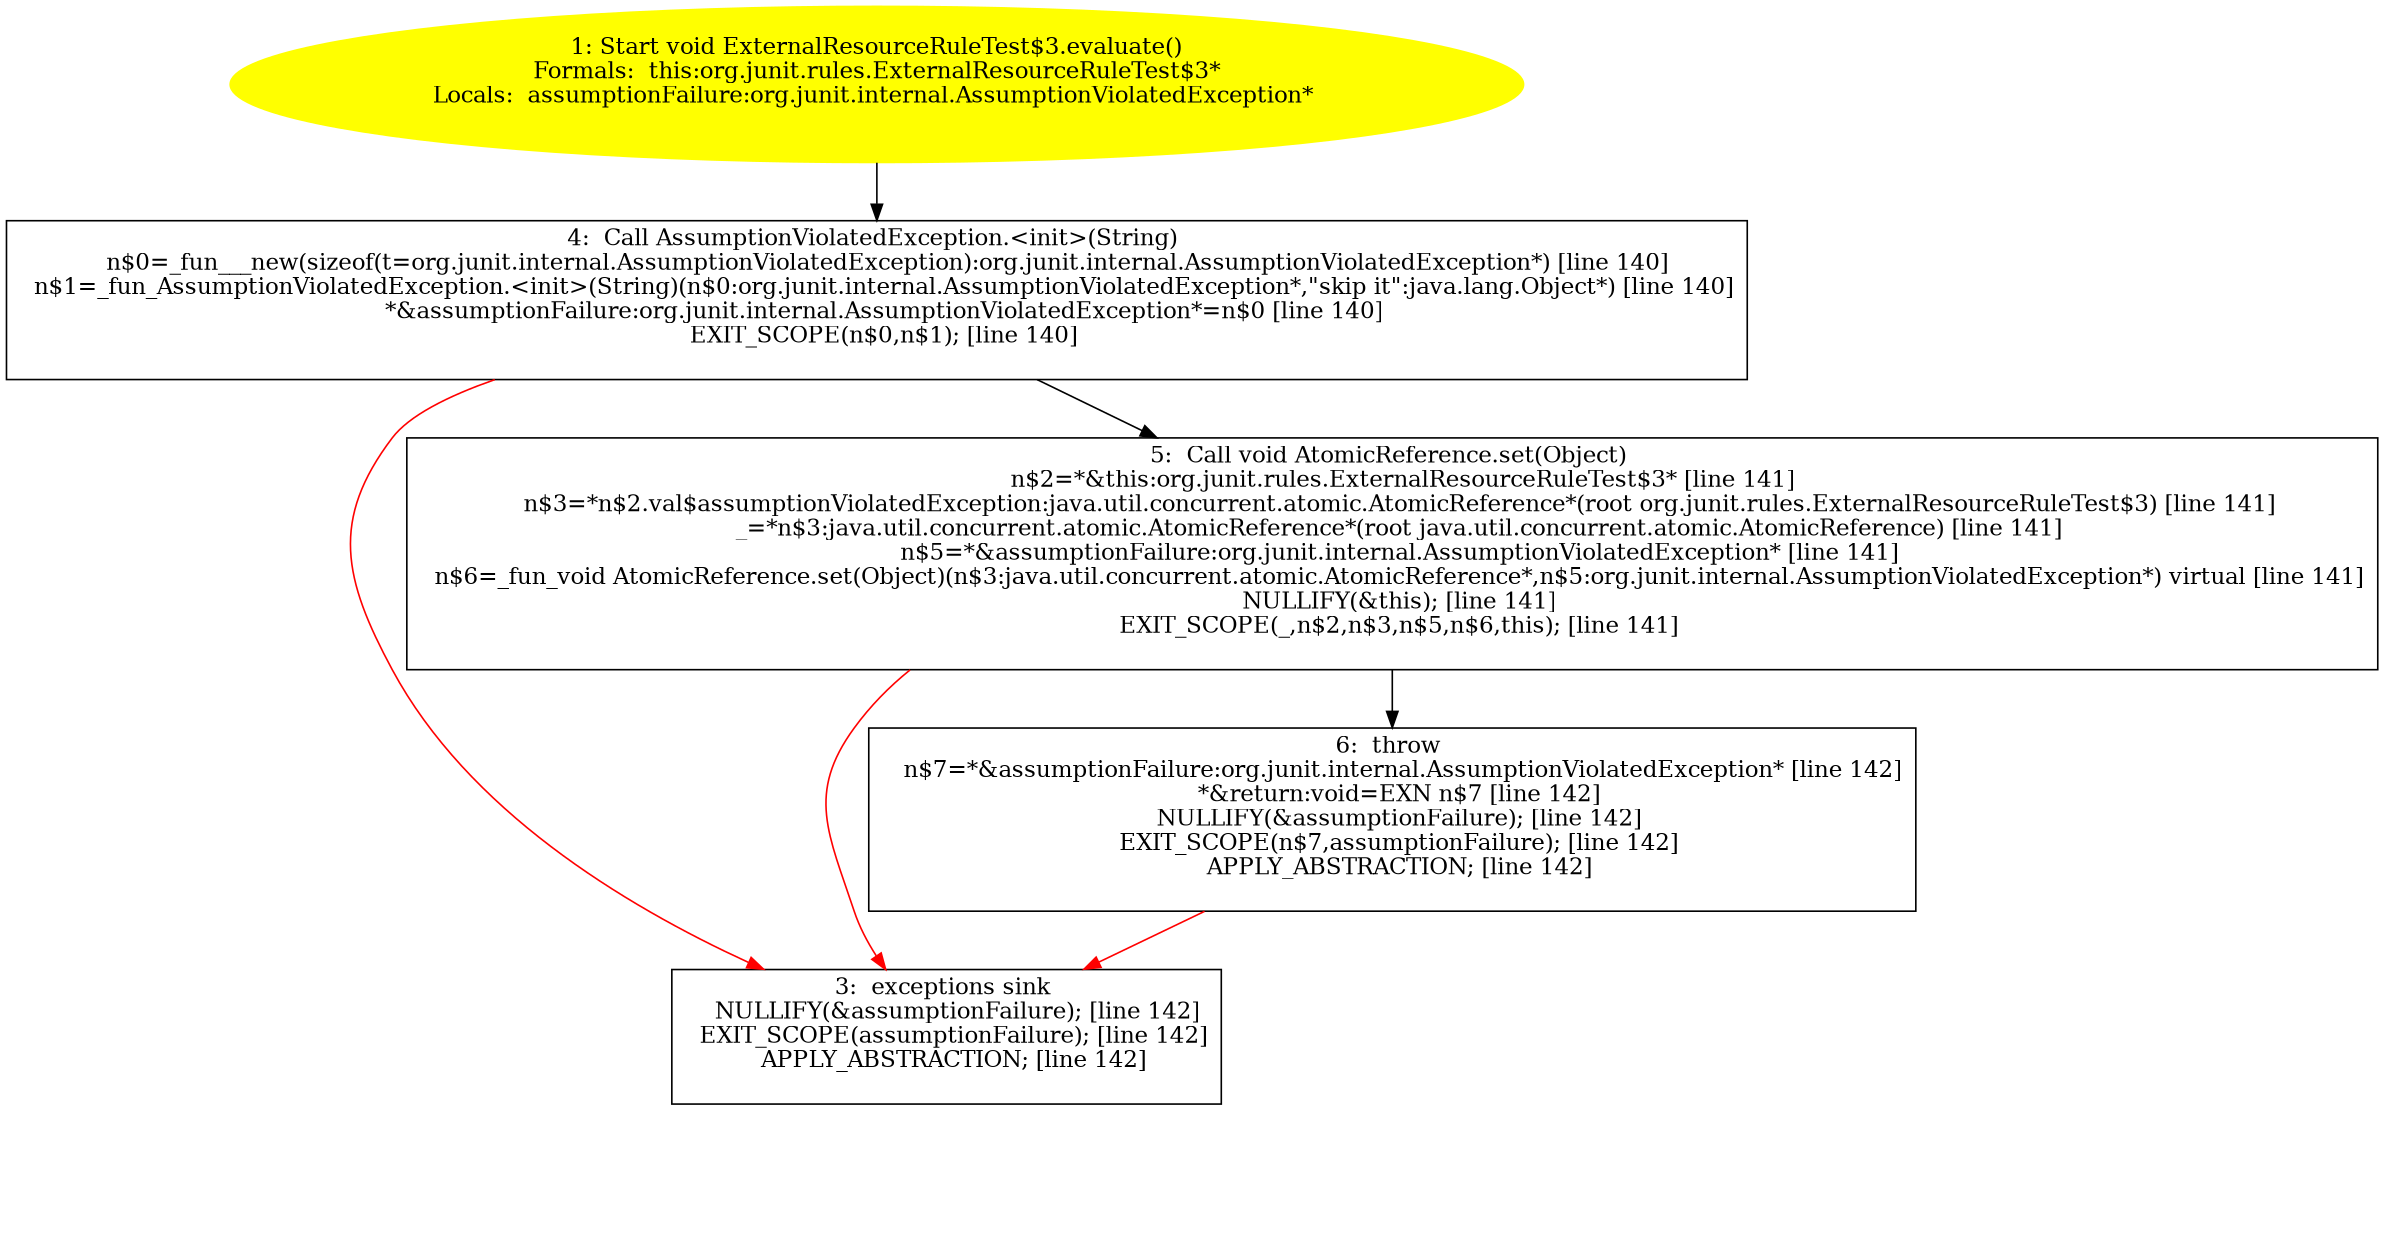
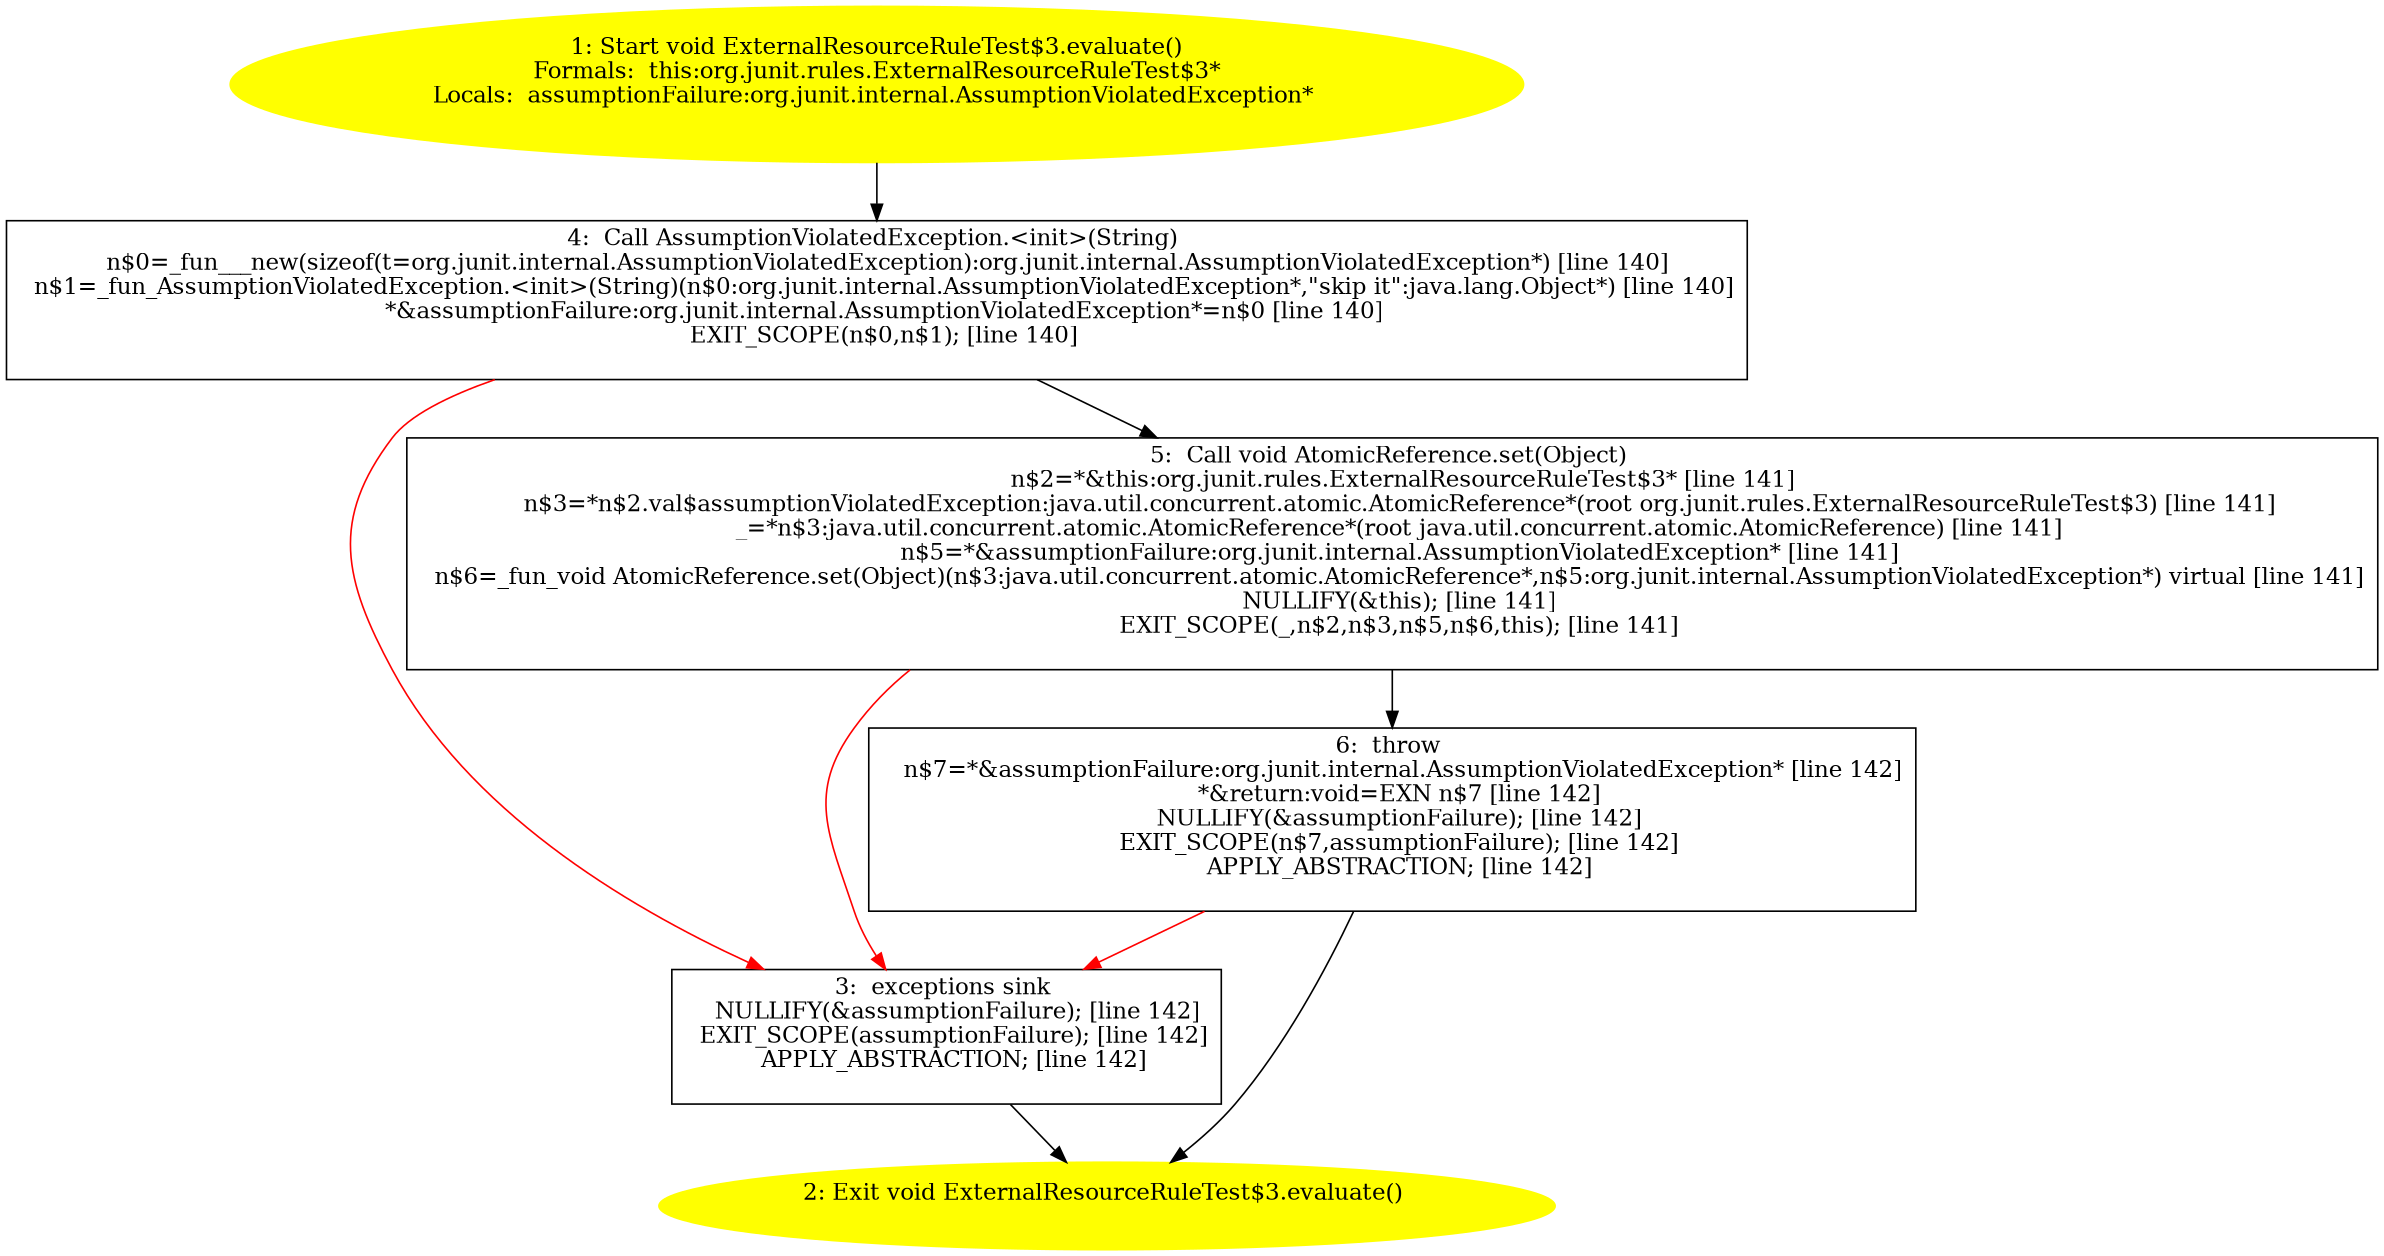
none -> (1107, 1206)
